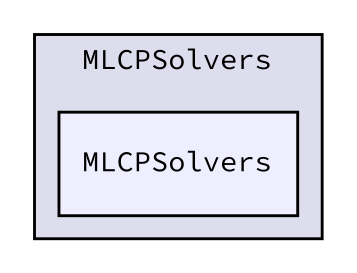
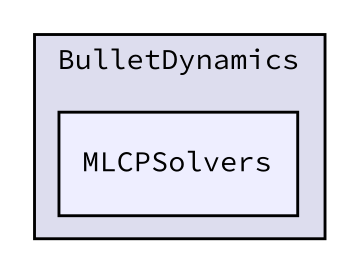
(178, 62) -> (180, 62)
